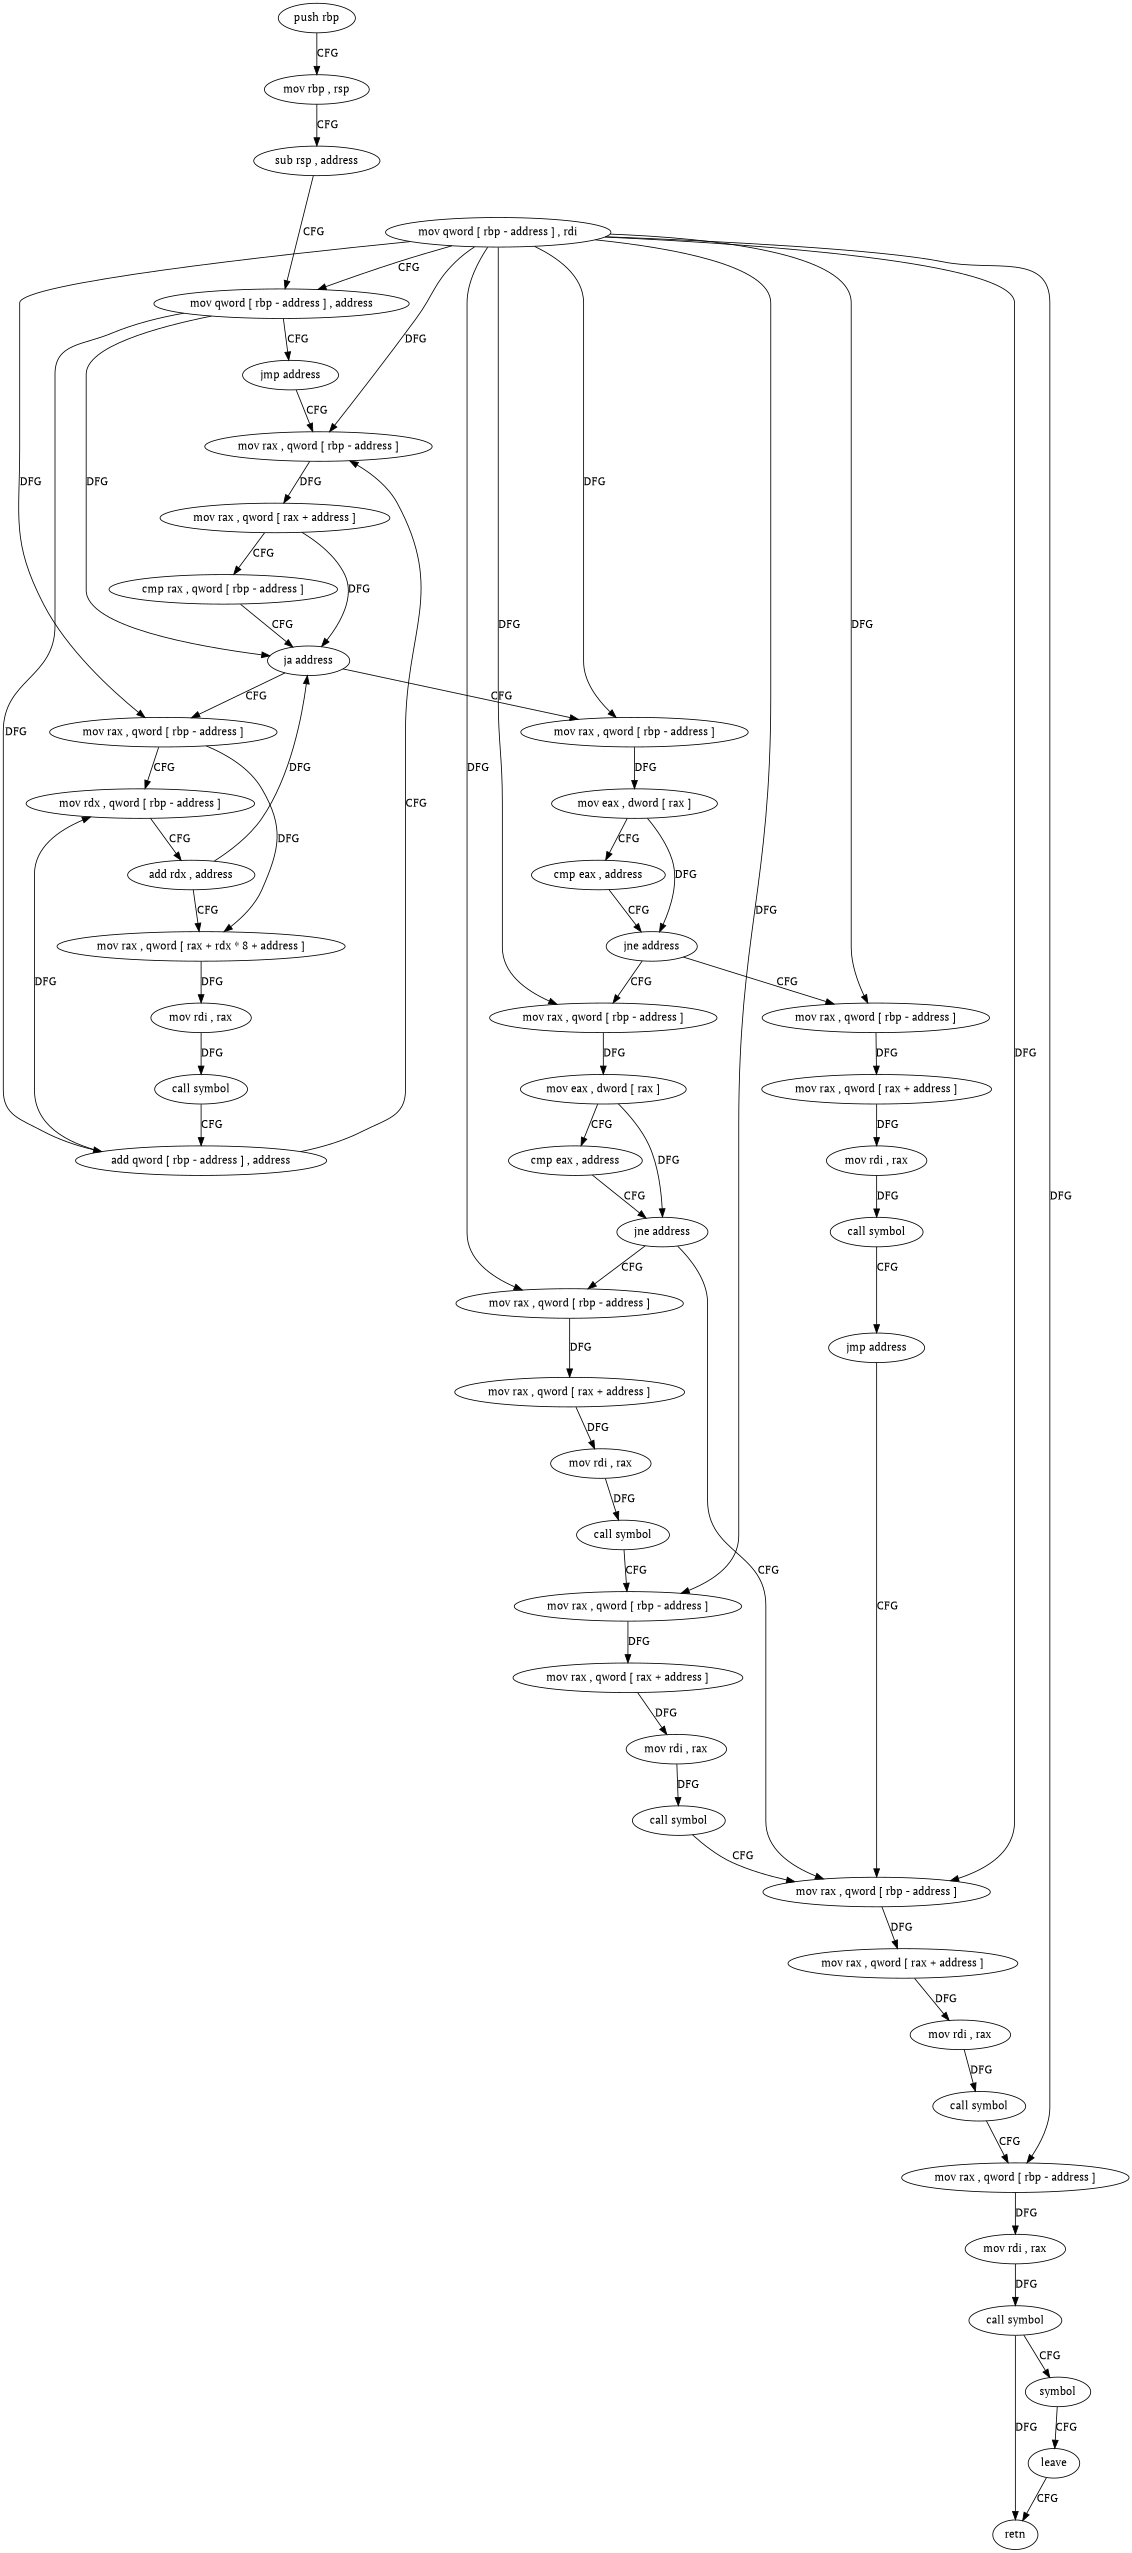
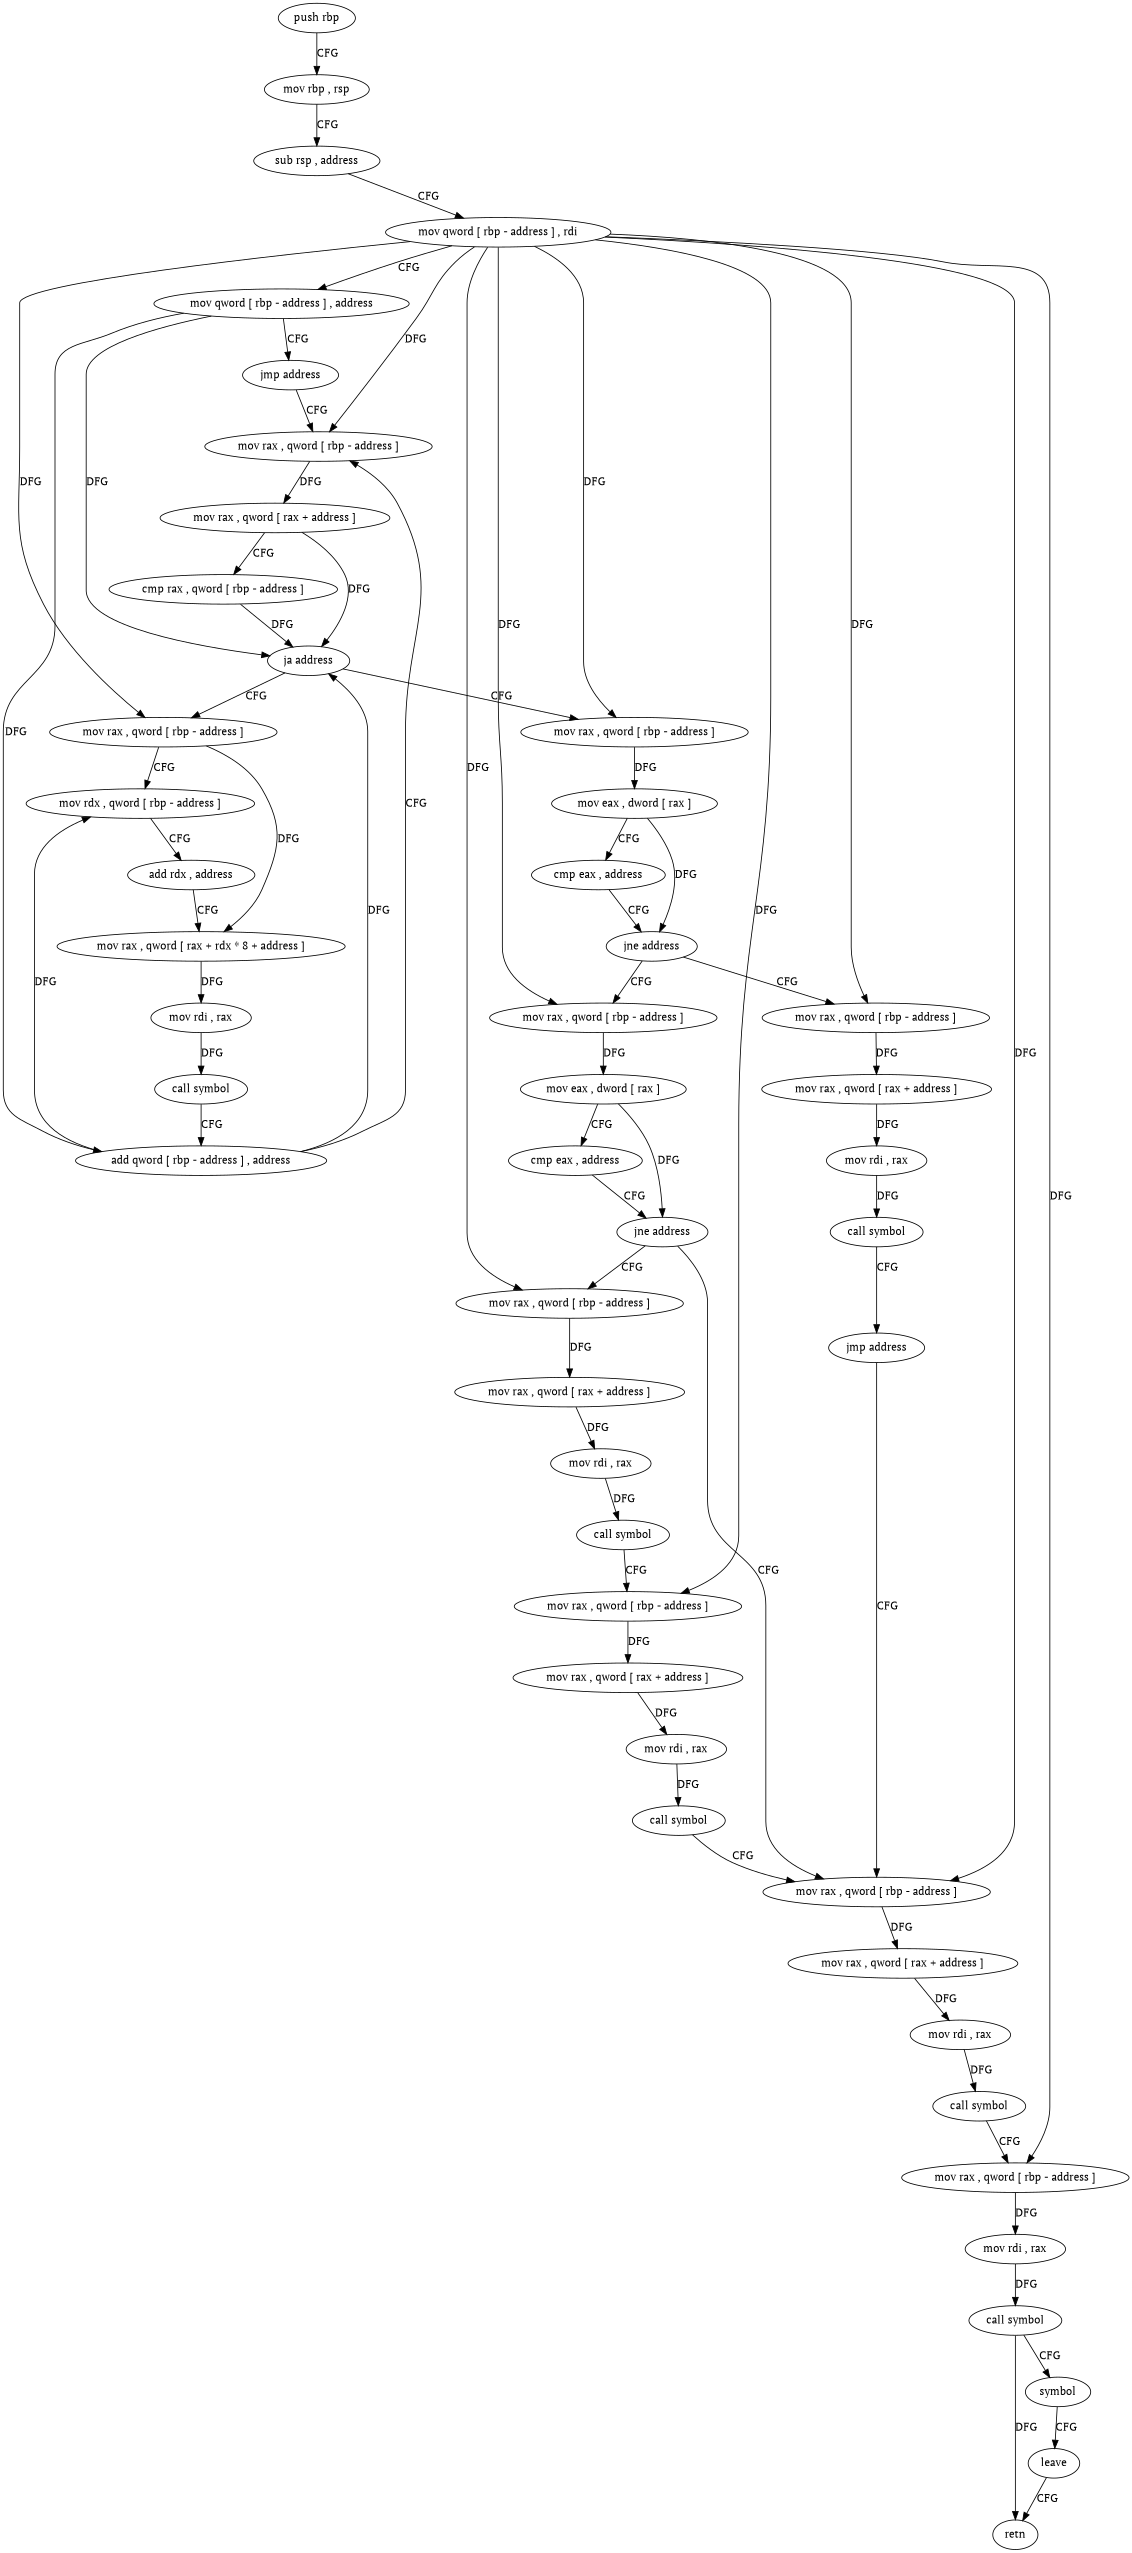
(300, 228) -> (402, 194)
(283, 625) -> (283, 625)
(280, 784) -> (368, 928)
